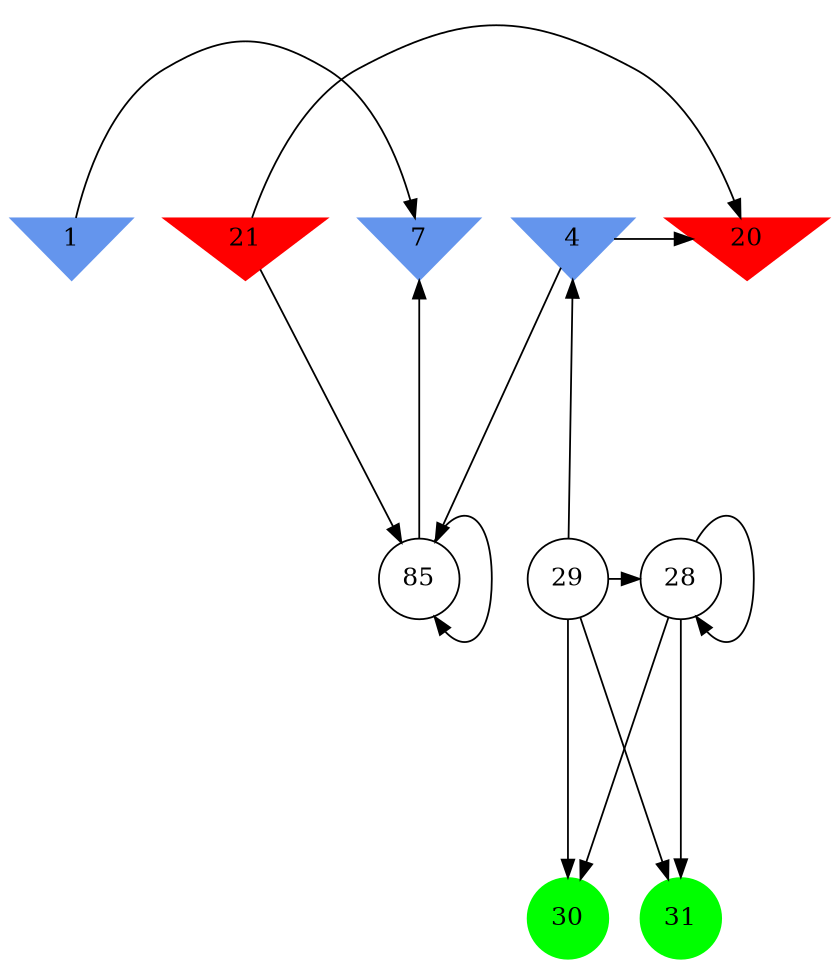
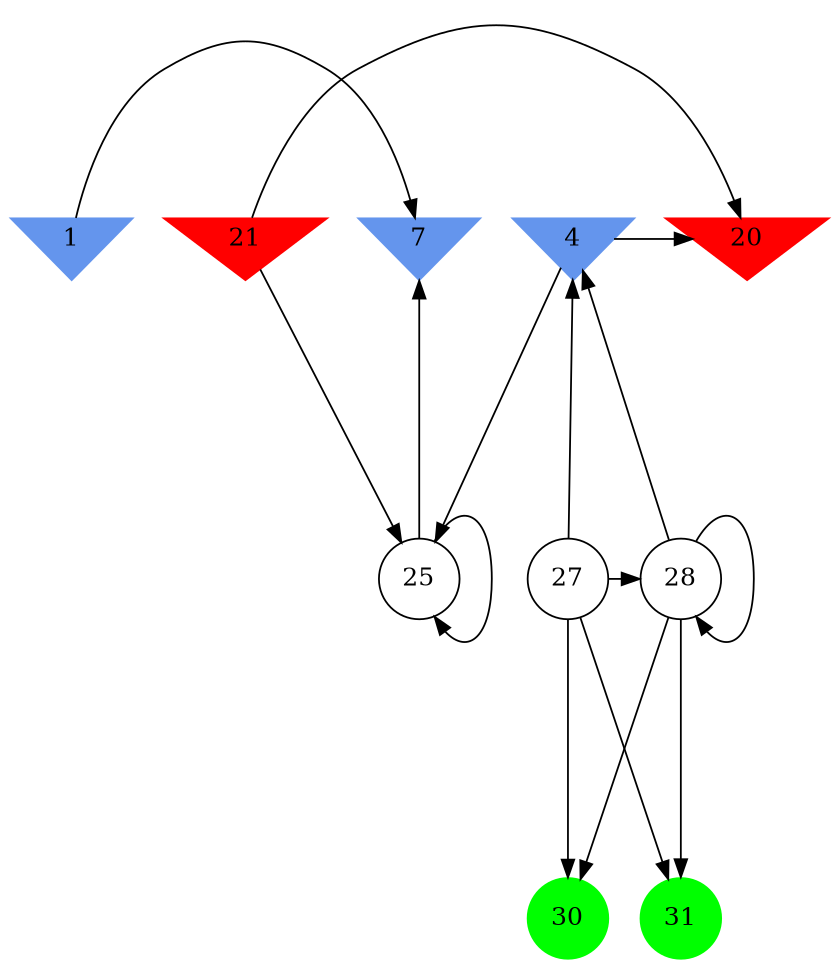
none -> (629, 414)
(419, 579) -> (419, 579)
(568, 579) -> (568, 579)
